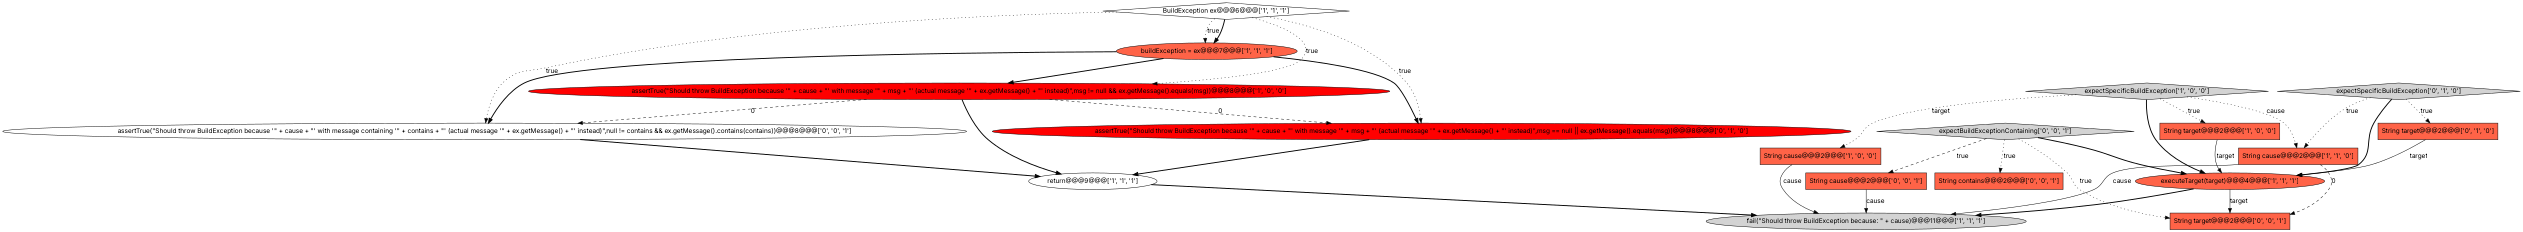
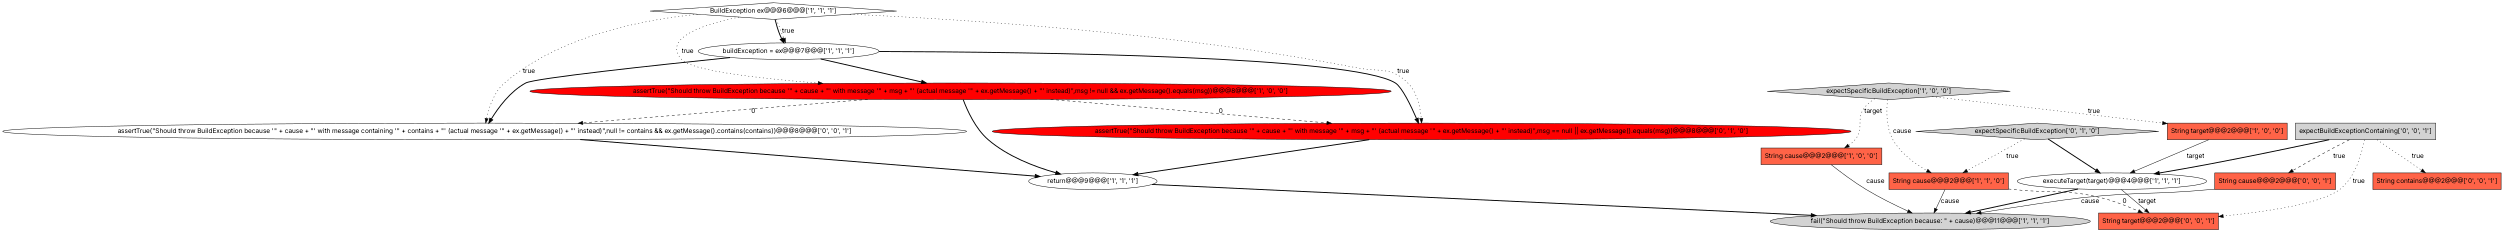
(1207, 51) -> (789, 51)
(2005, 131) -> (2366, 131)
(2438, 131) -> none
(2160, 145) -> none
(2230, 181) -> (2112, 181)
